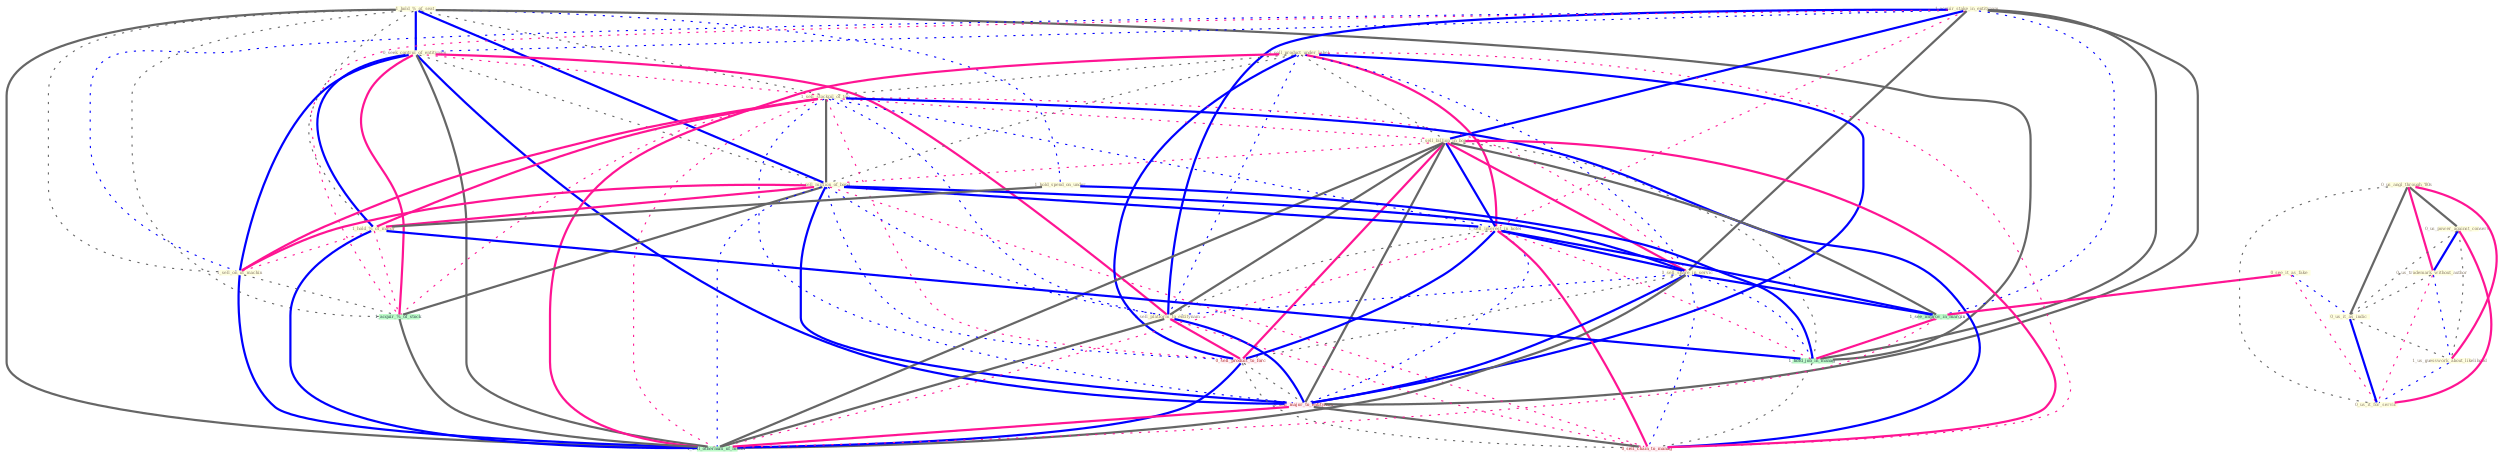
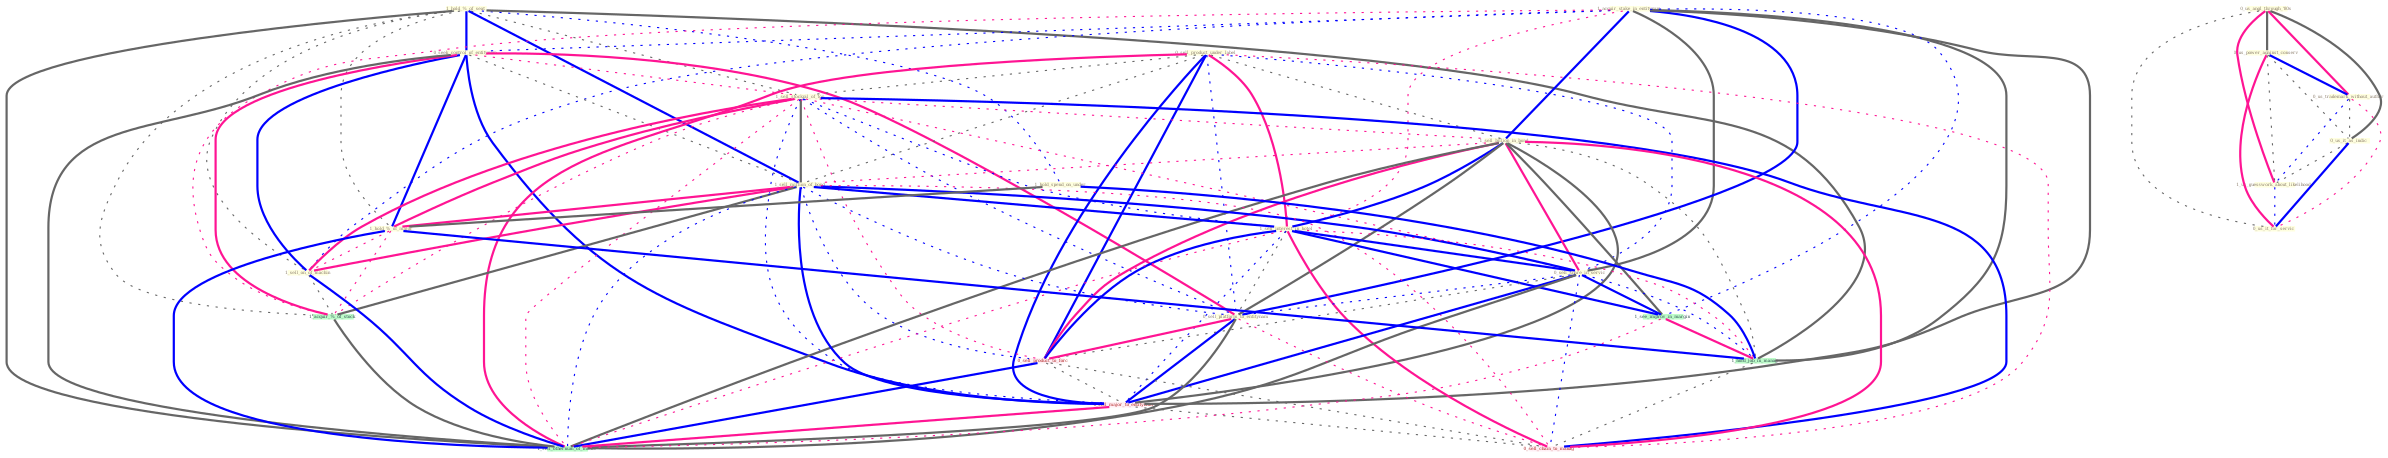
(1299, 53) -> (1207, 53)
(2290, 273) -> none
(1476, 427) -> (1337, 427)
